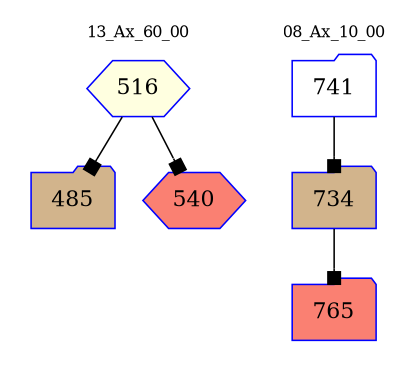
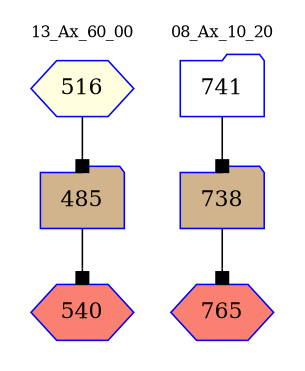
(334, 33) -> (222, 33)
(163, 138) -> (82, 249)
(334, 200) -> (222, 200)
(334, 312) -> (222, 312)
